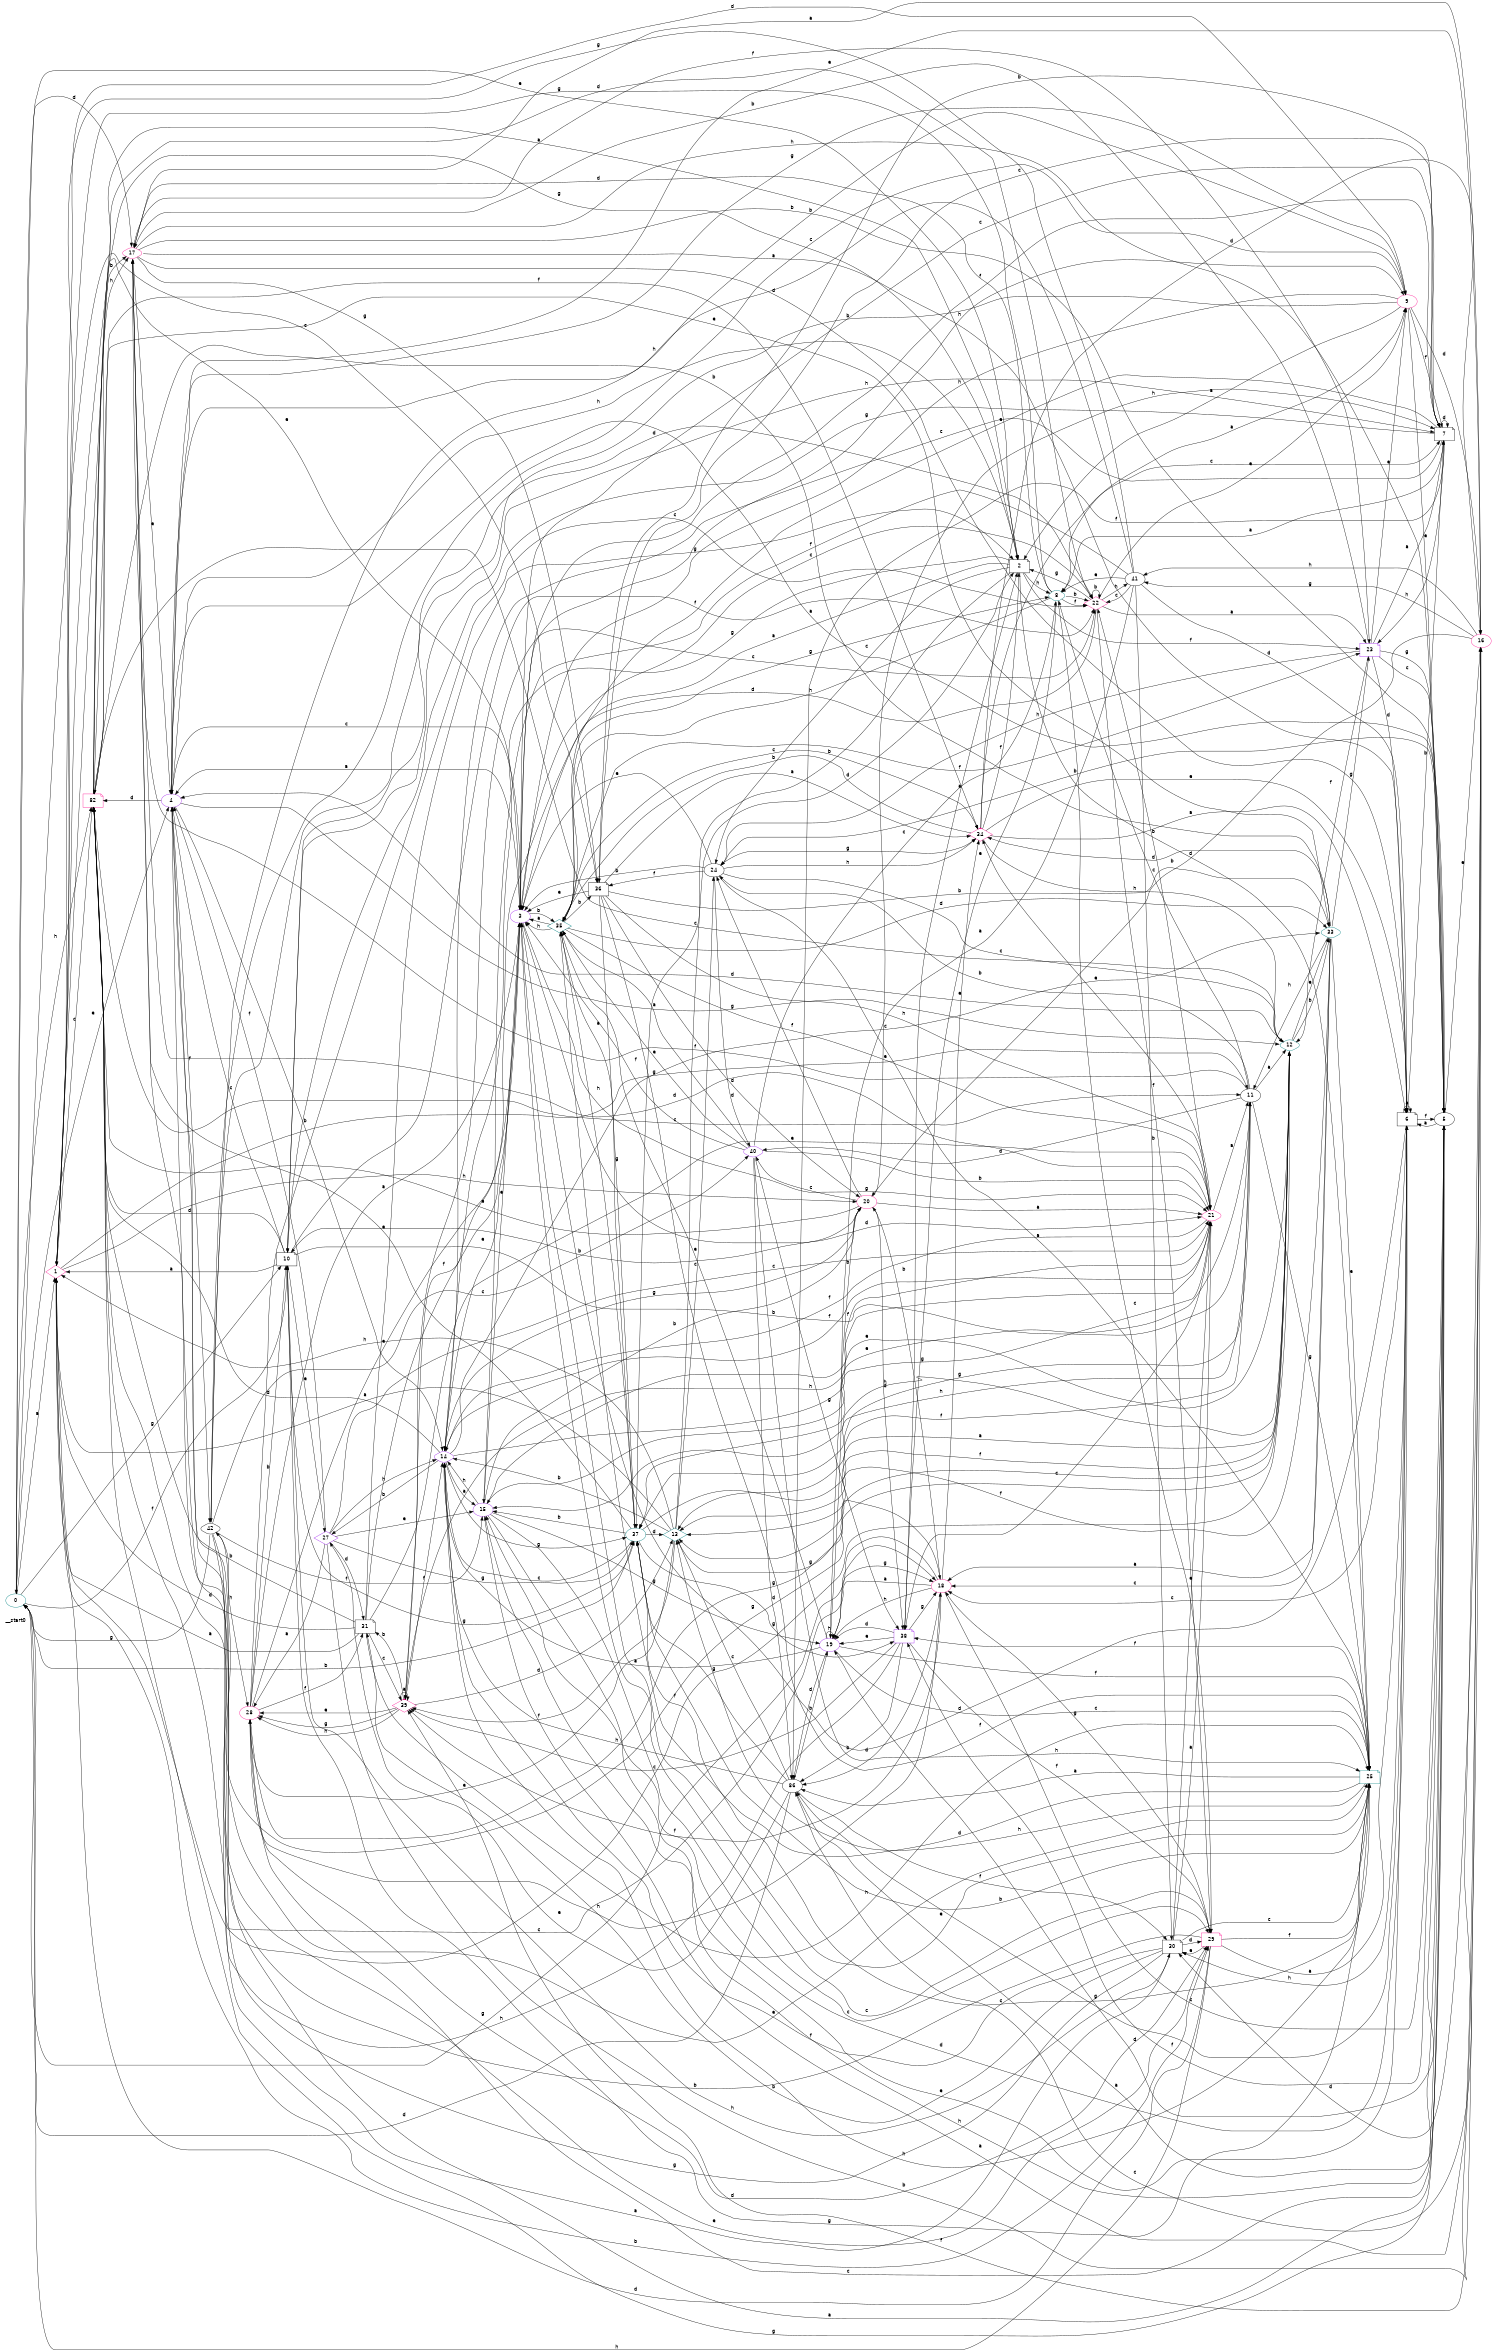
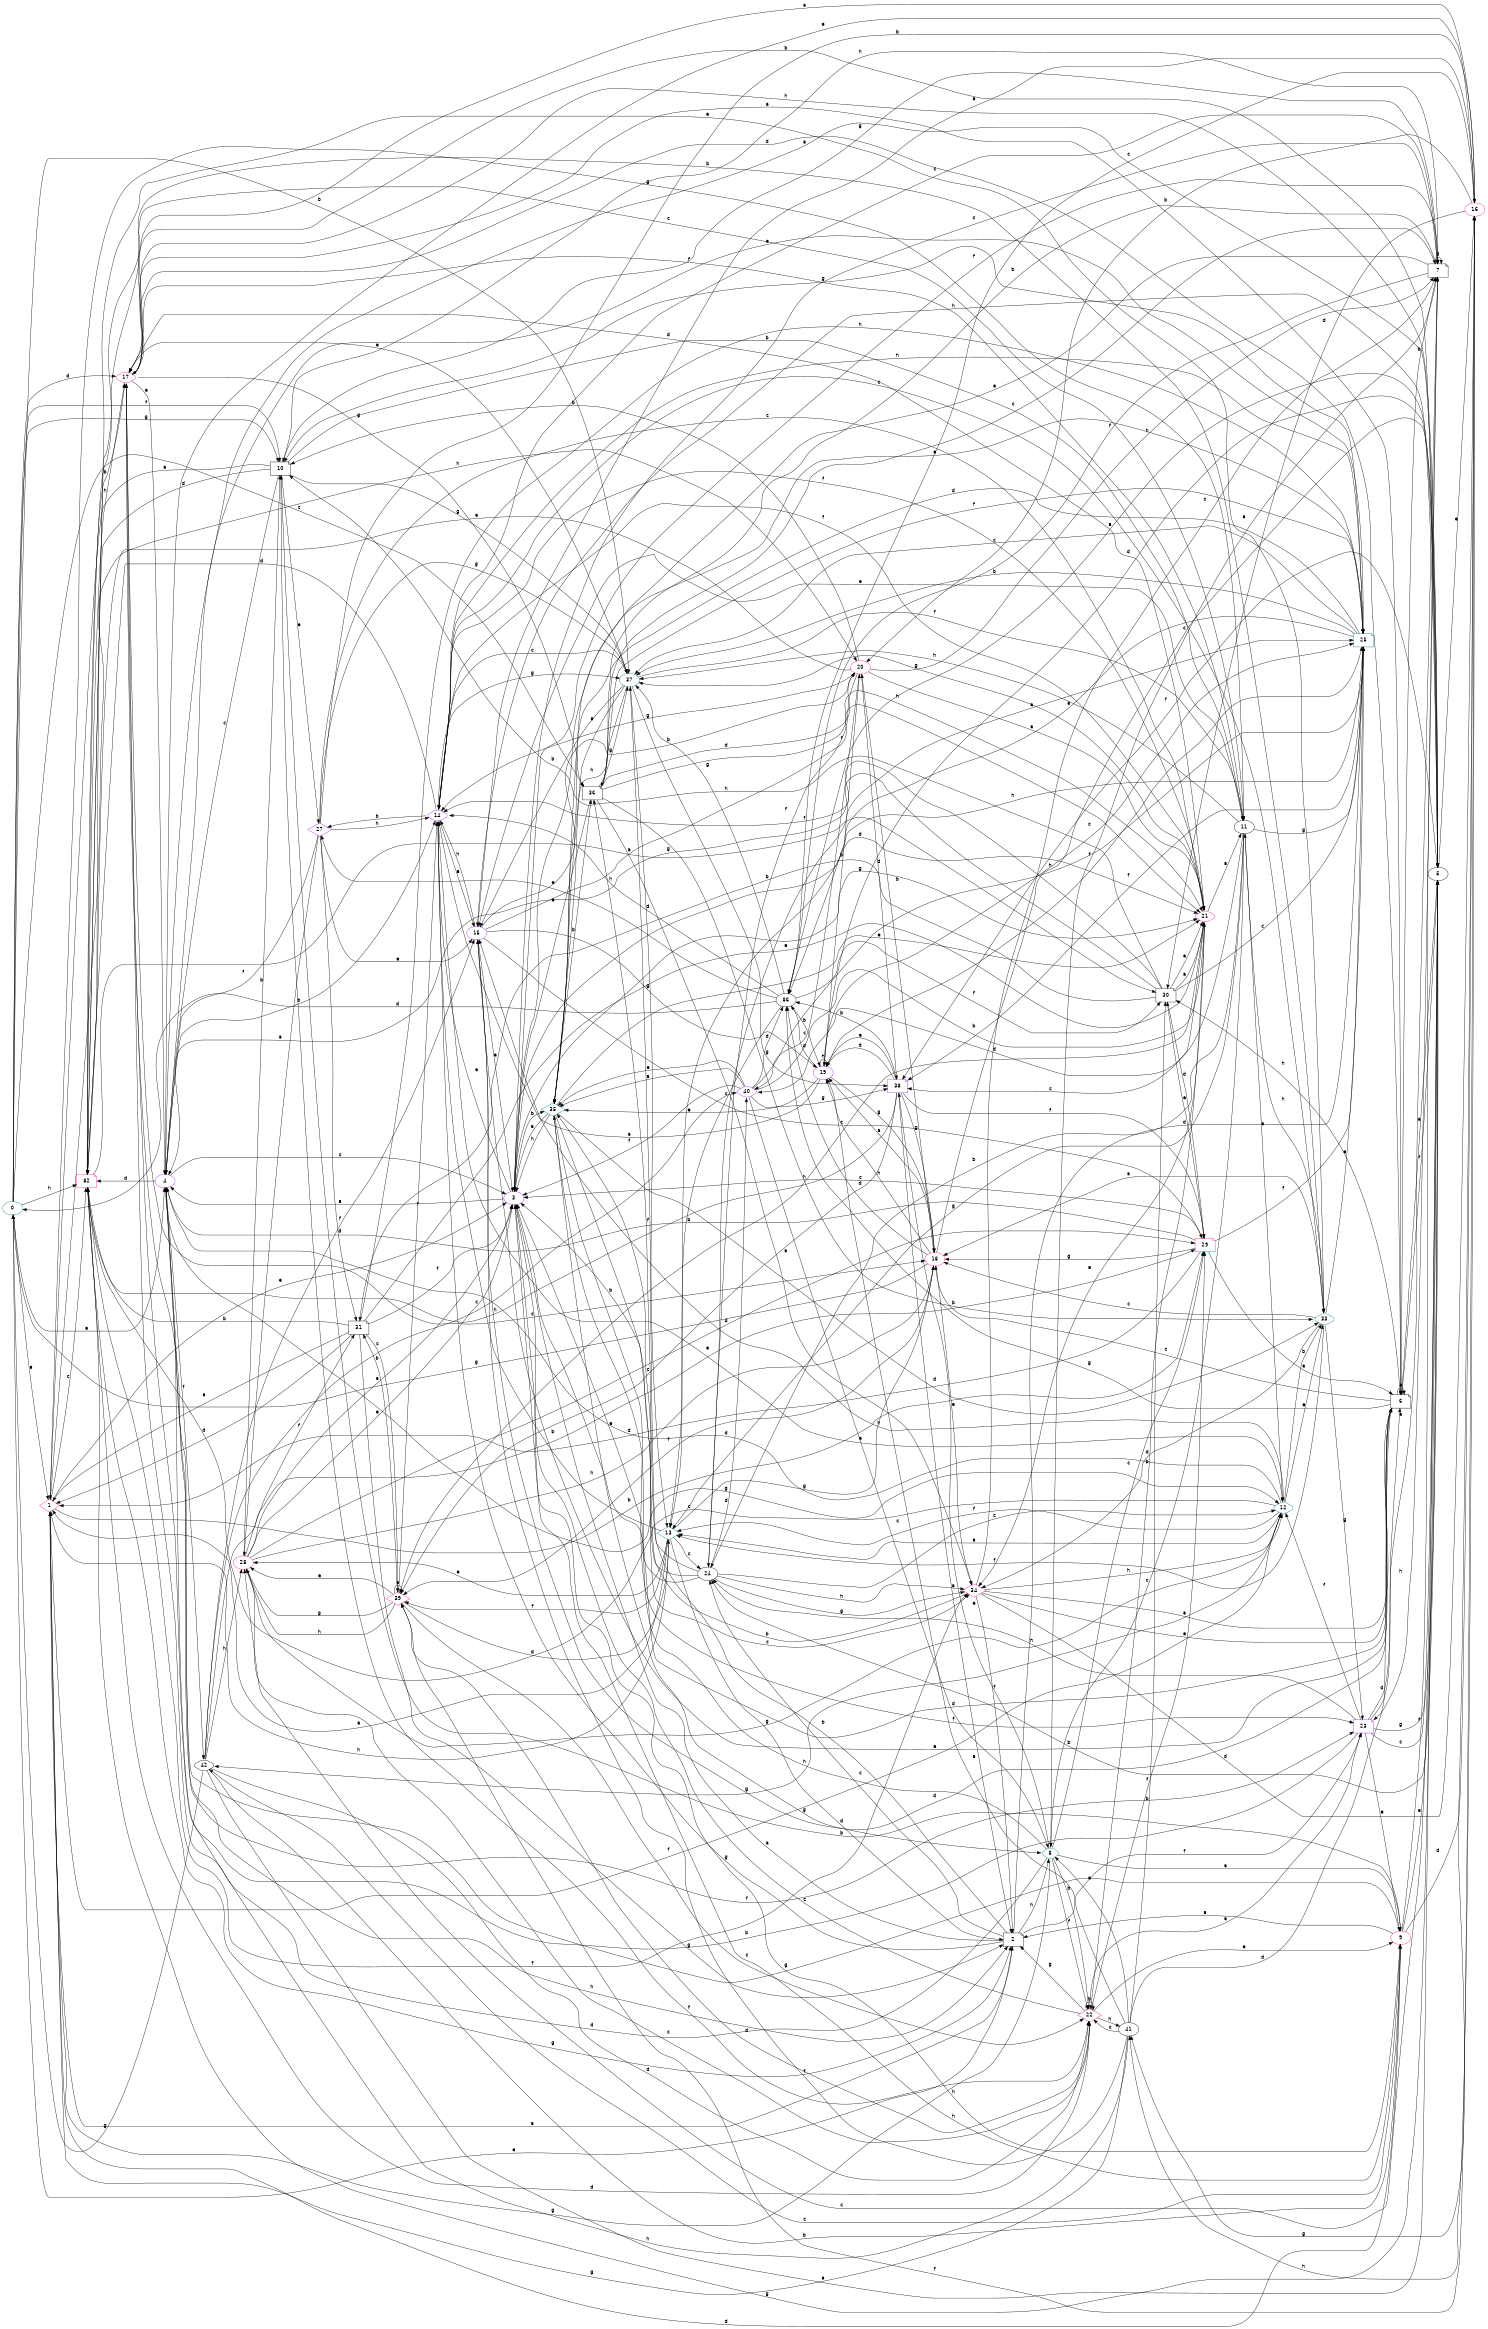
(16, 1621) -> none
(384, 2350) -> none
